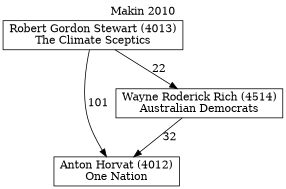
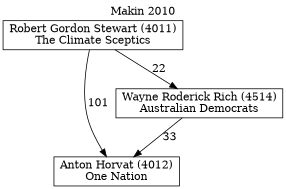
(93, 35) -> (93, 35)
(170, 137) -> (170, 137)
